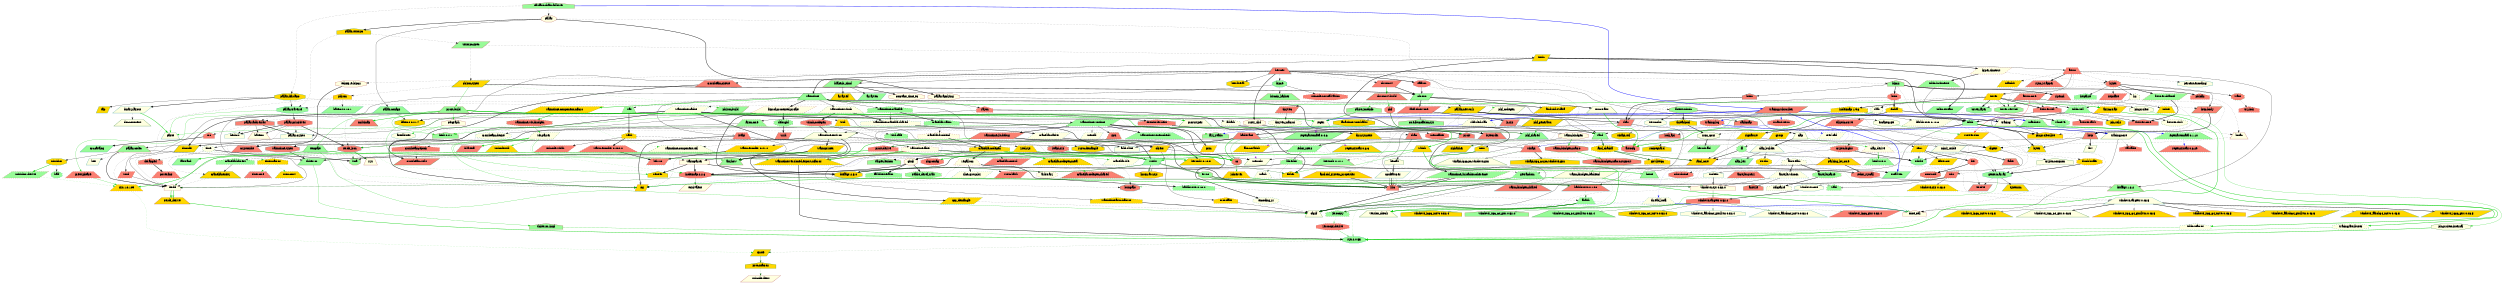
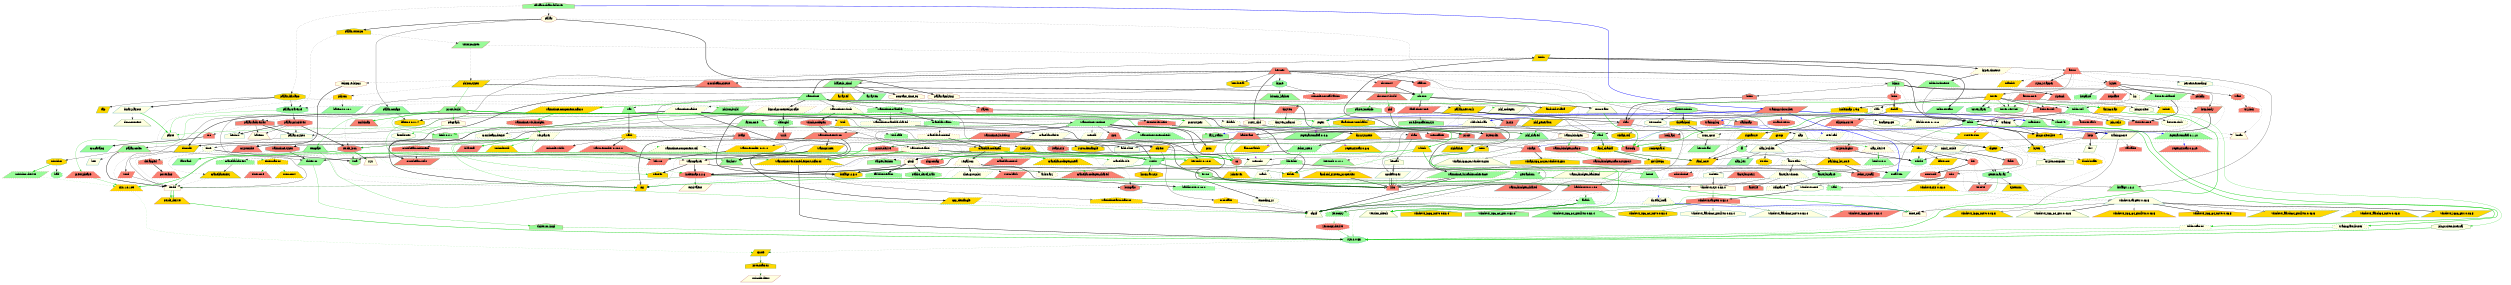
(2231, 108) -> (2254, 98)
(830, 136) -> (830, 136)
(416, 149) -> (416, 149)
(2047, 169) -> none
